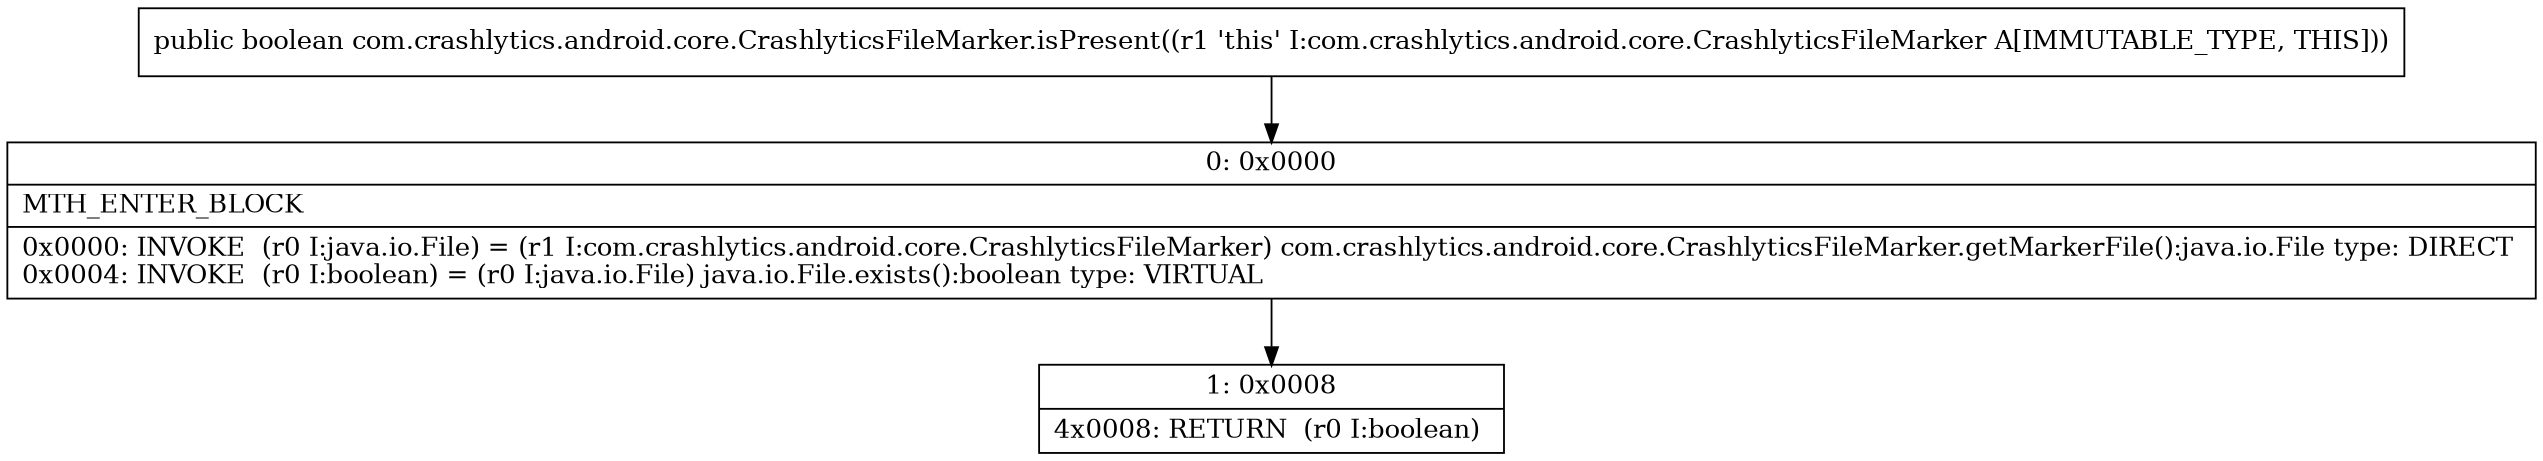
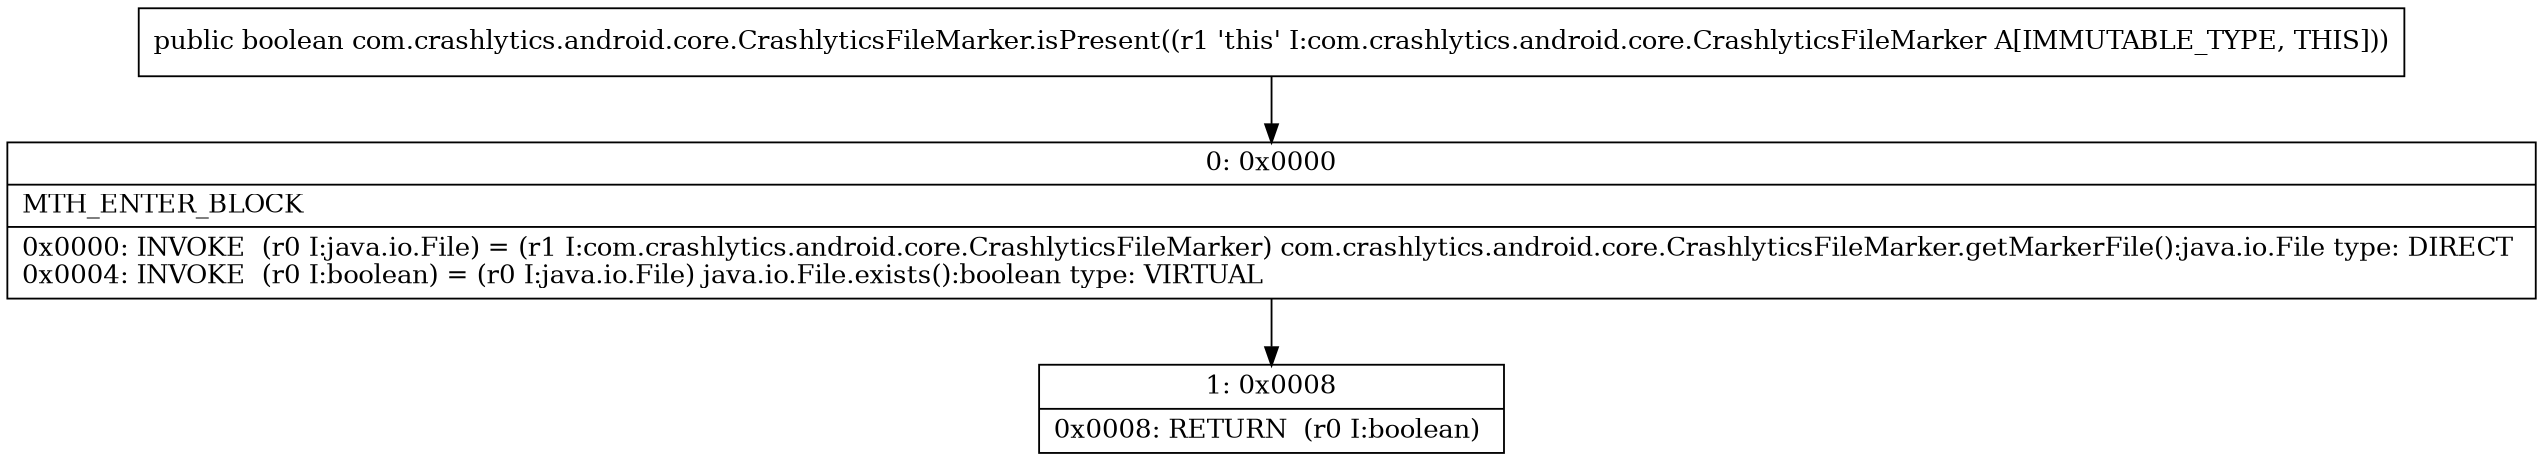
(1272, 430) -> (1272, 430)
